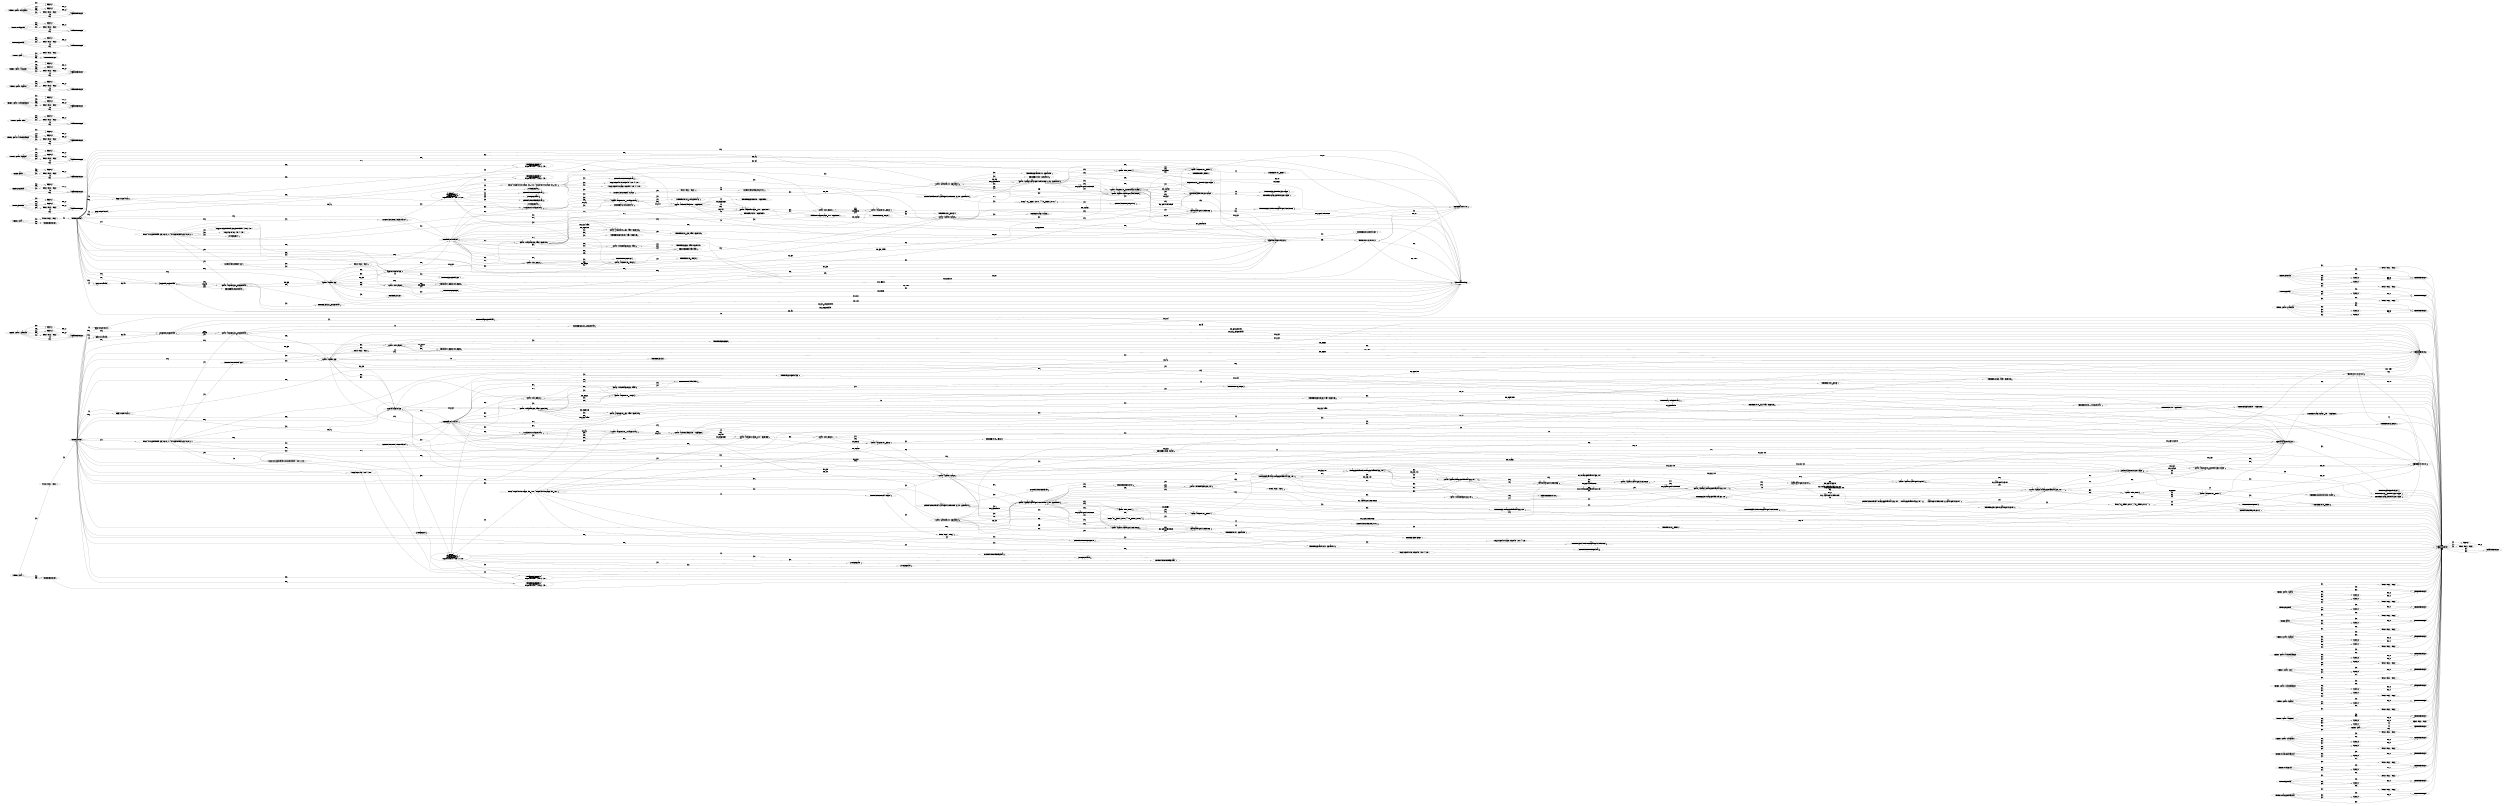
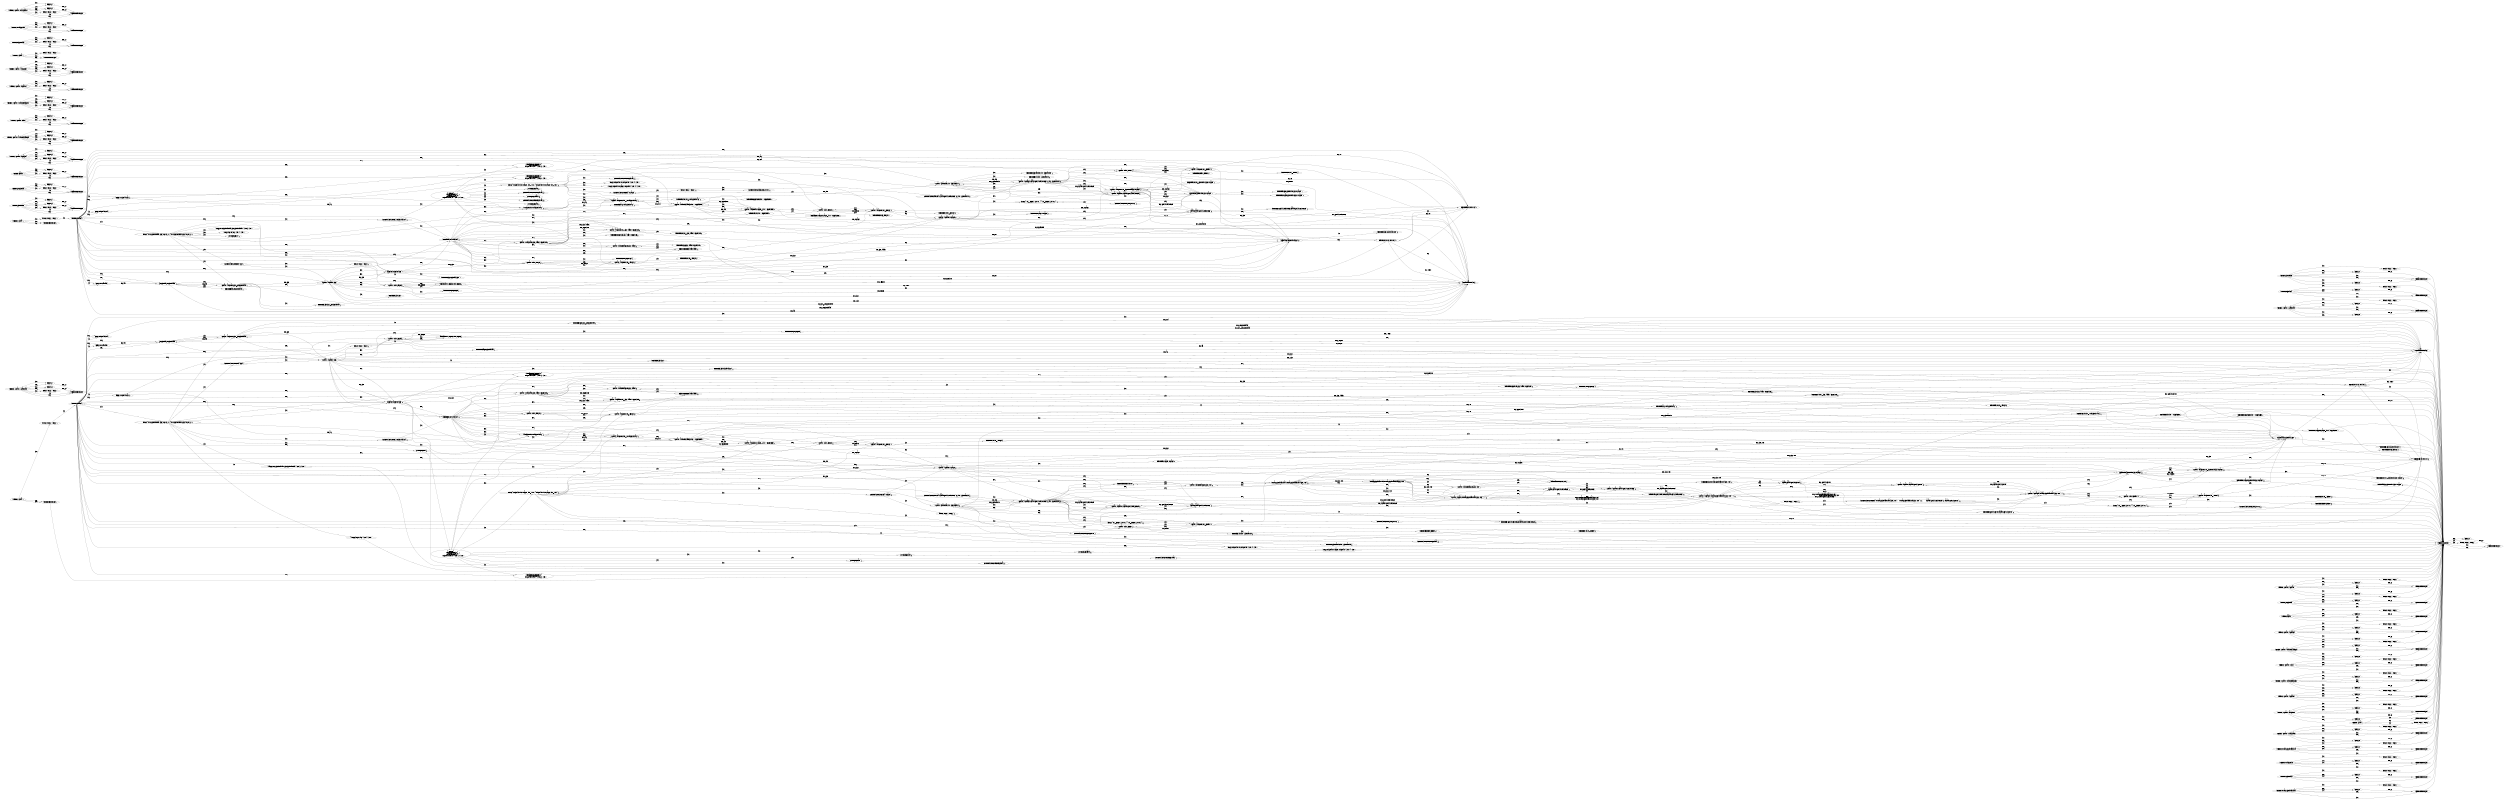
(1039, 490) -> none
(1510, 510) -> none
